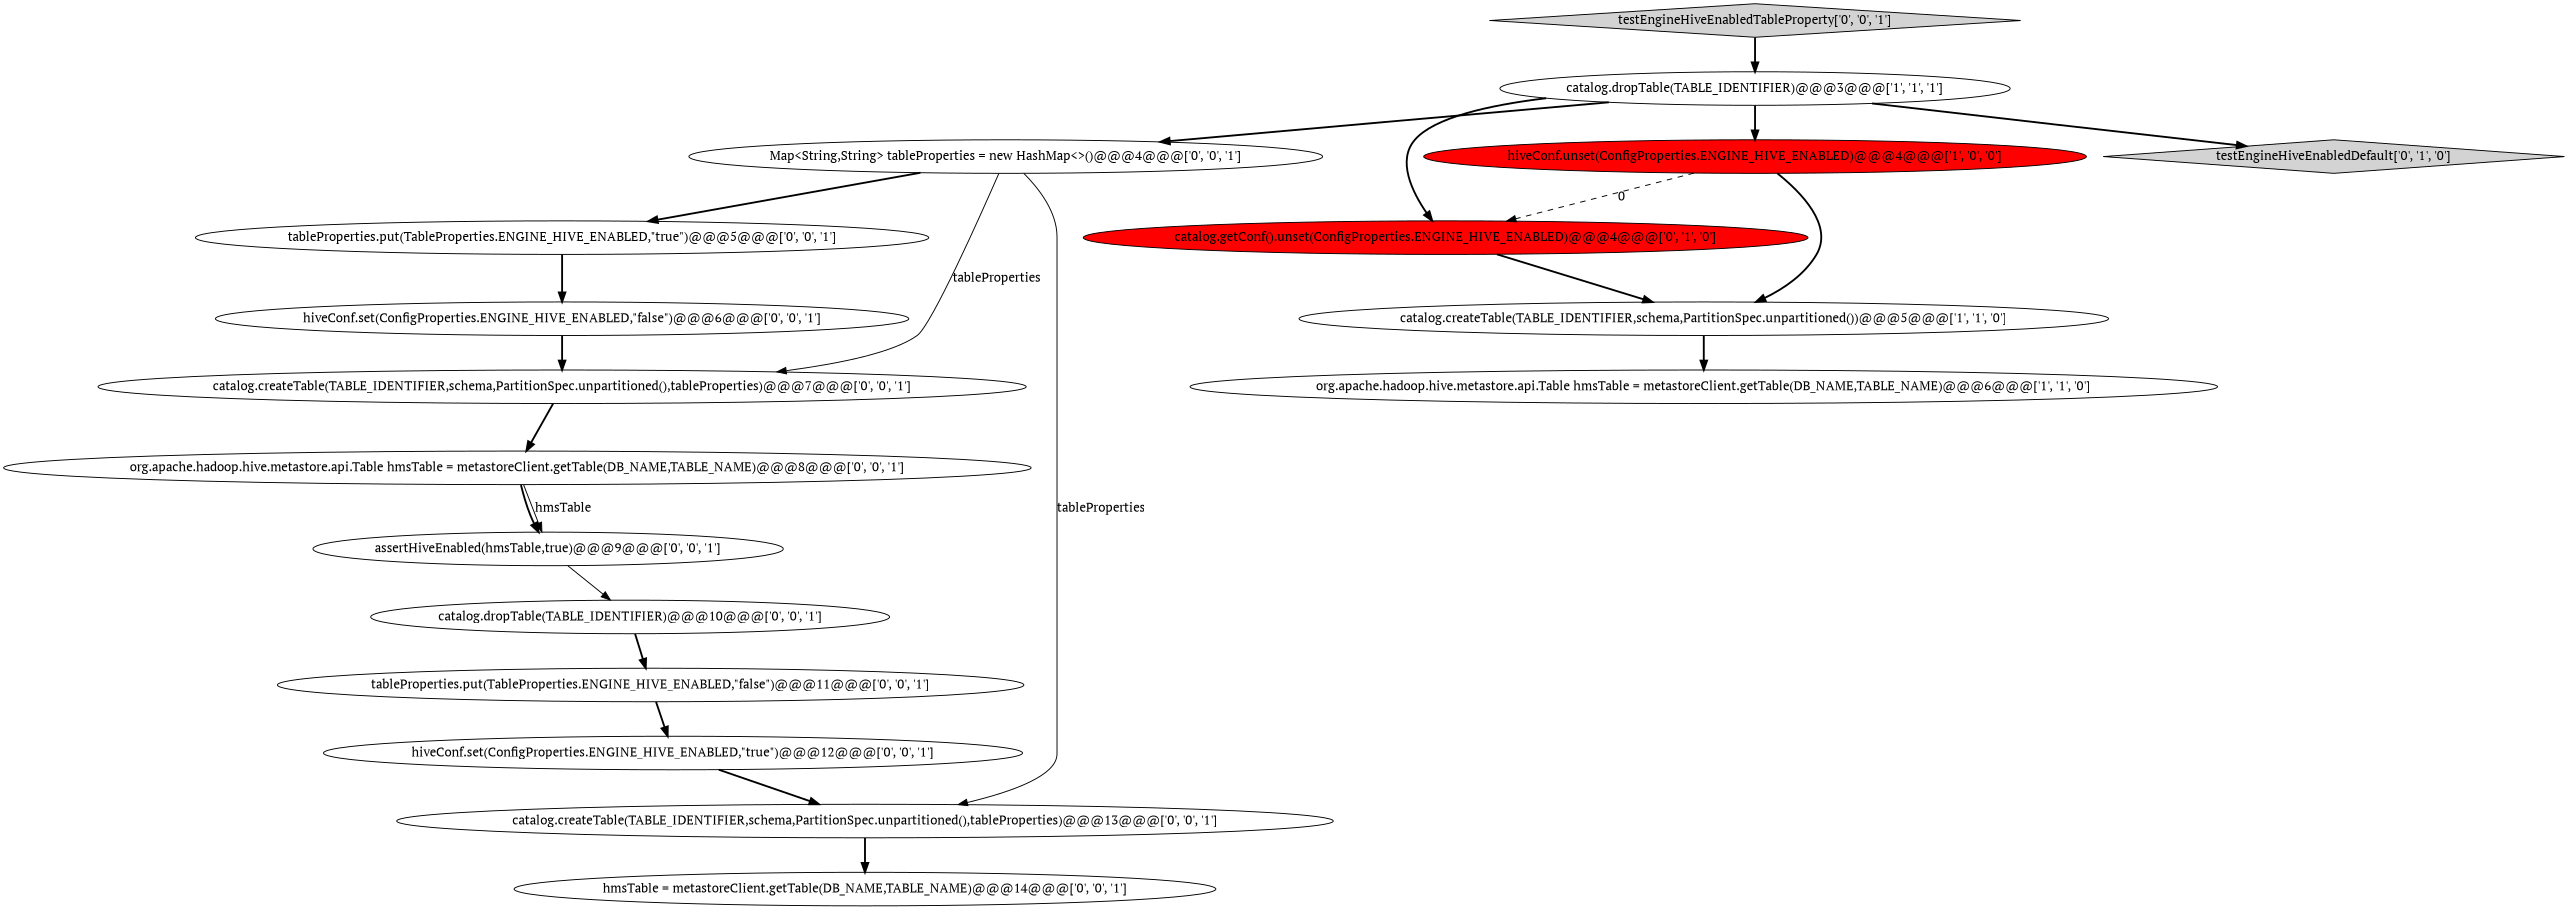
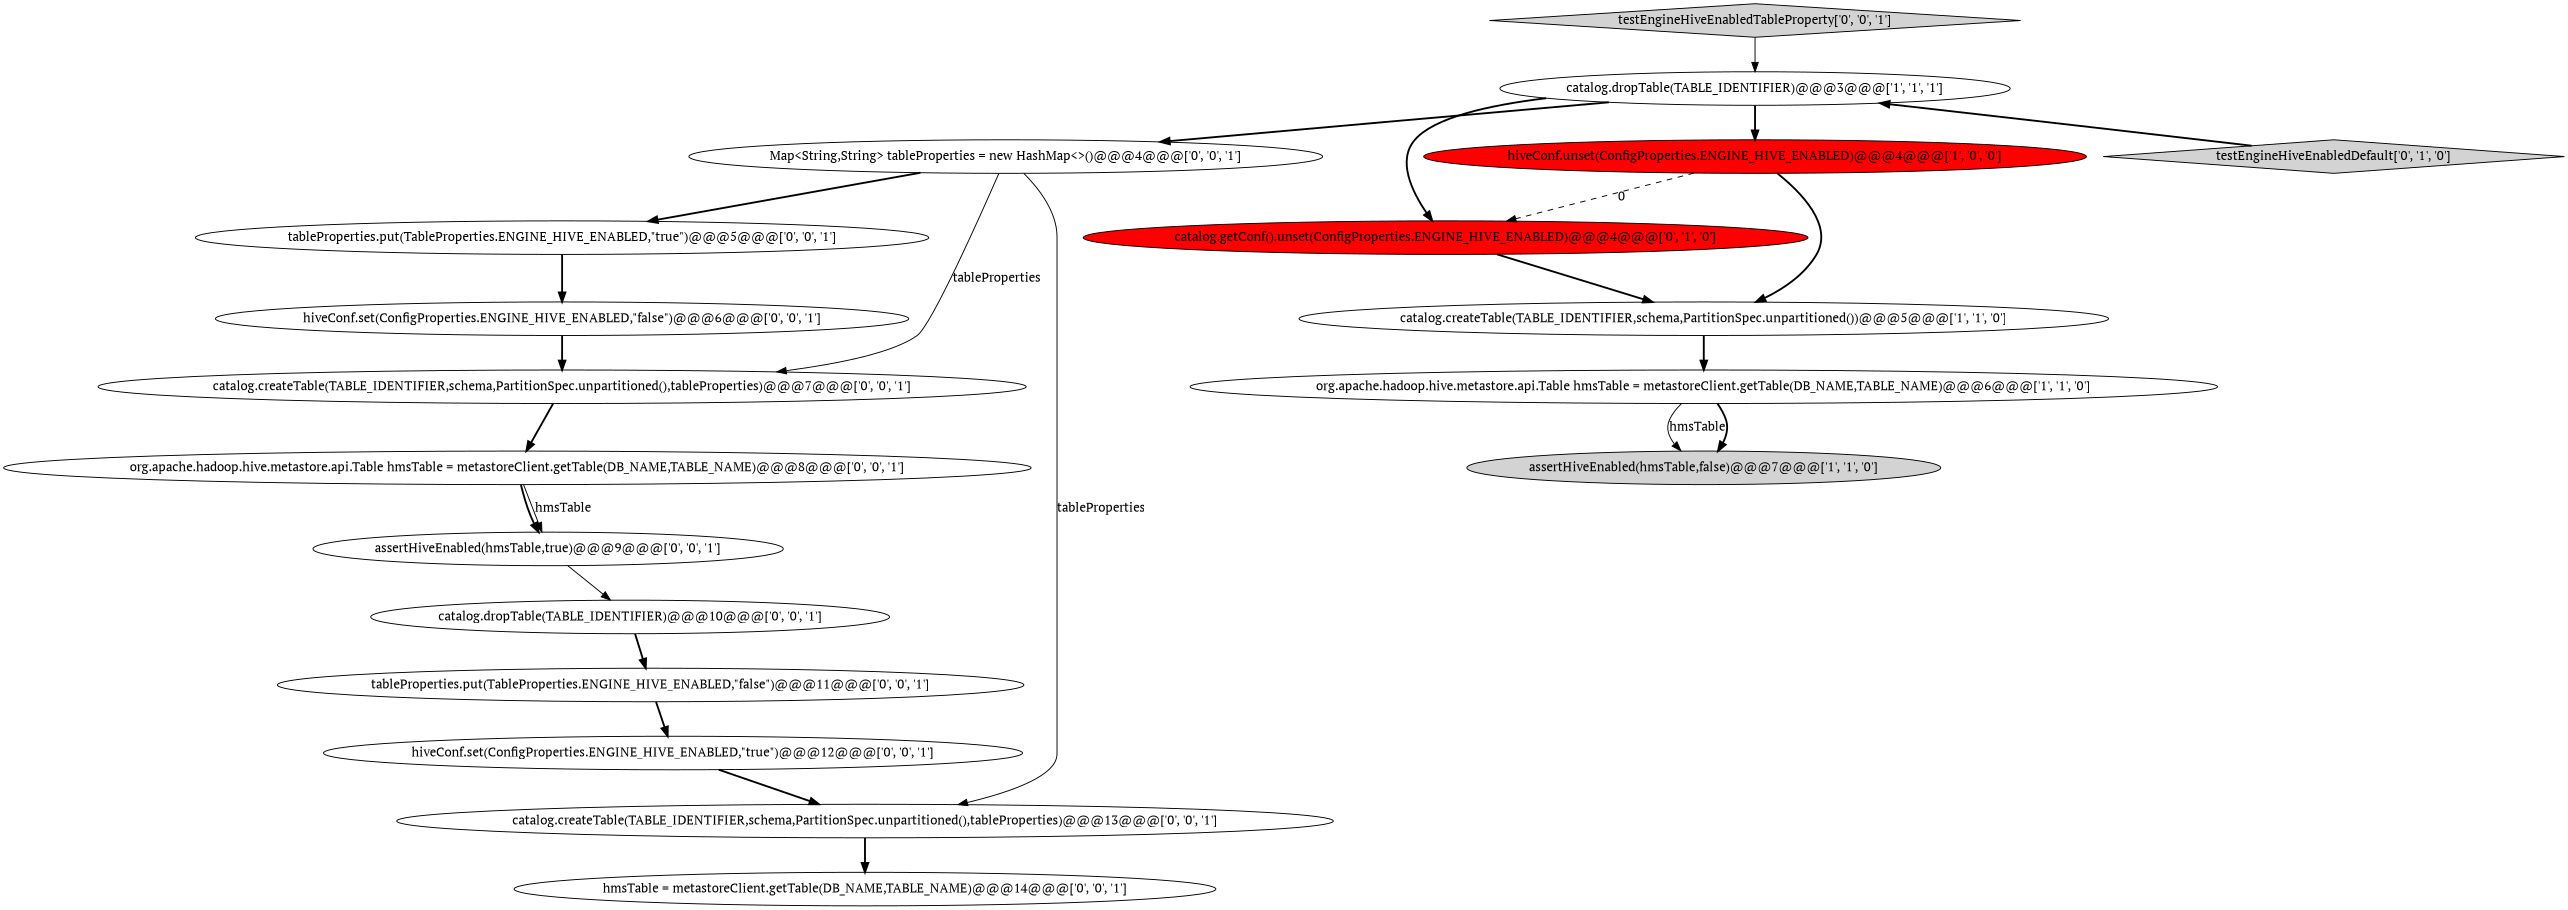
(1755, 50) -> (1755, 50)
(2054, 124) -> (2071, 125)
none -> (1704, 468)
